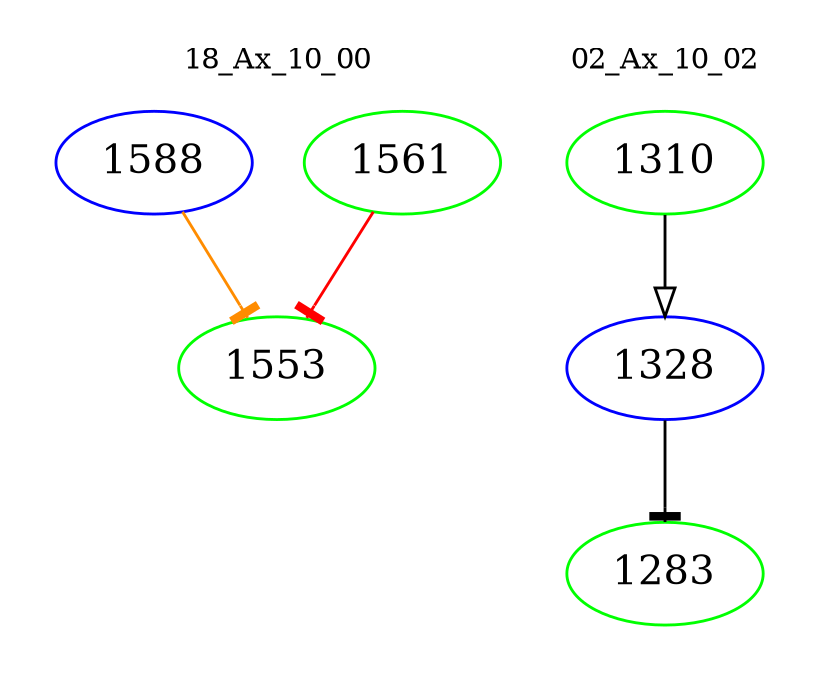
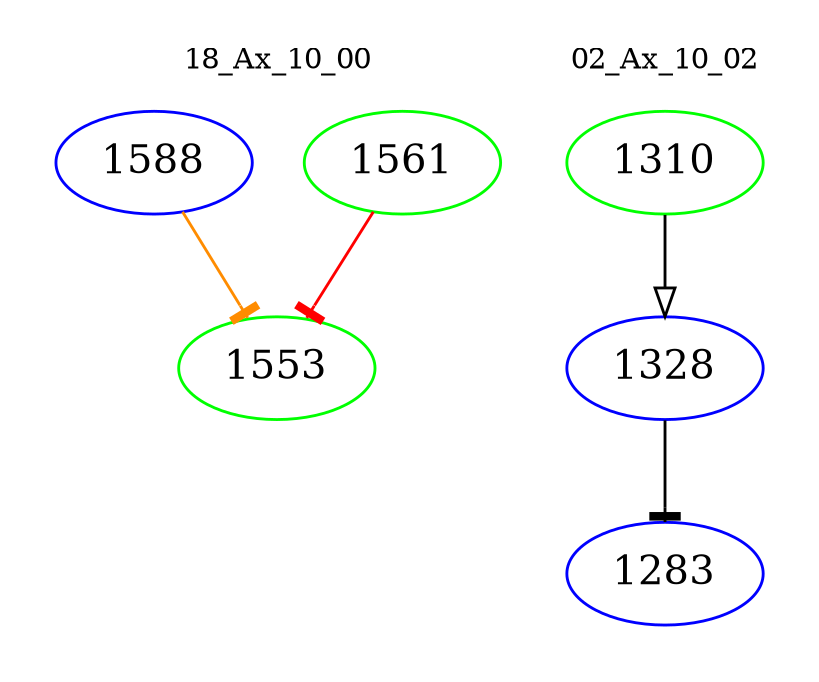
(665, 574) -> (665, 574)
